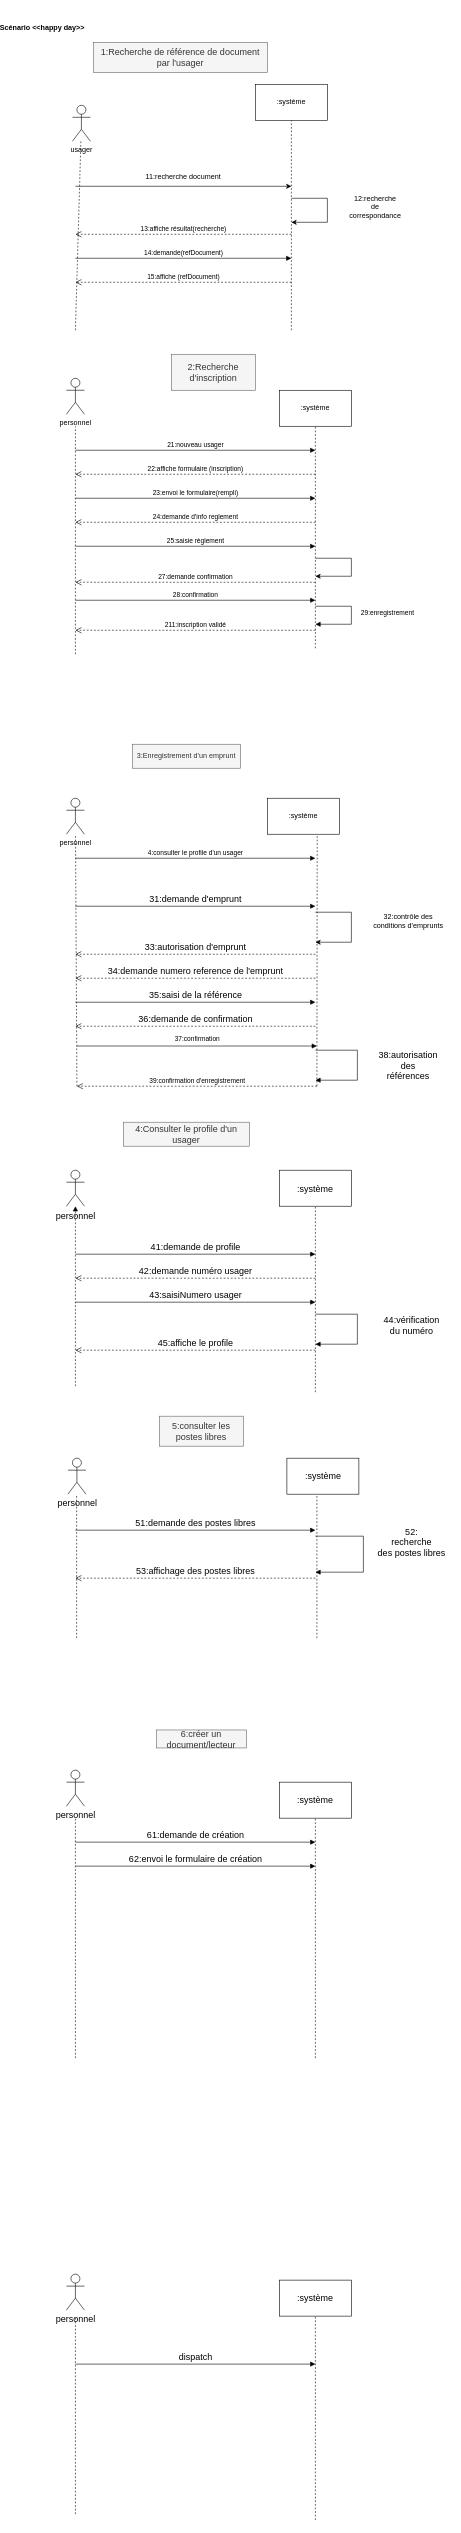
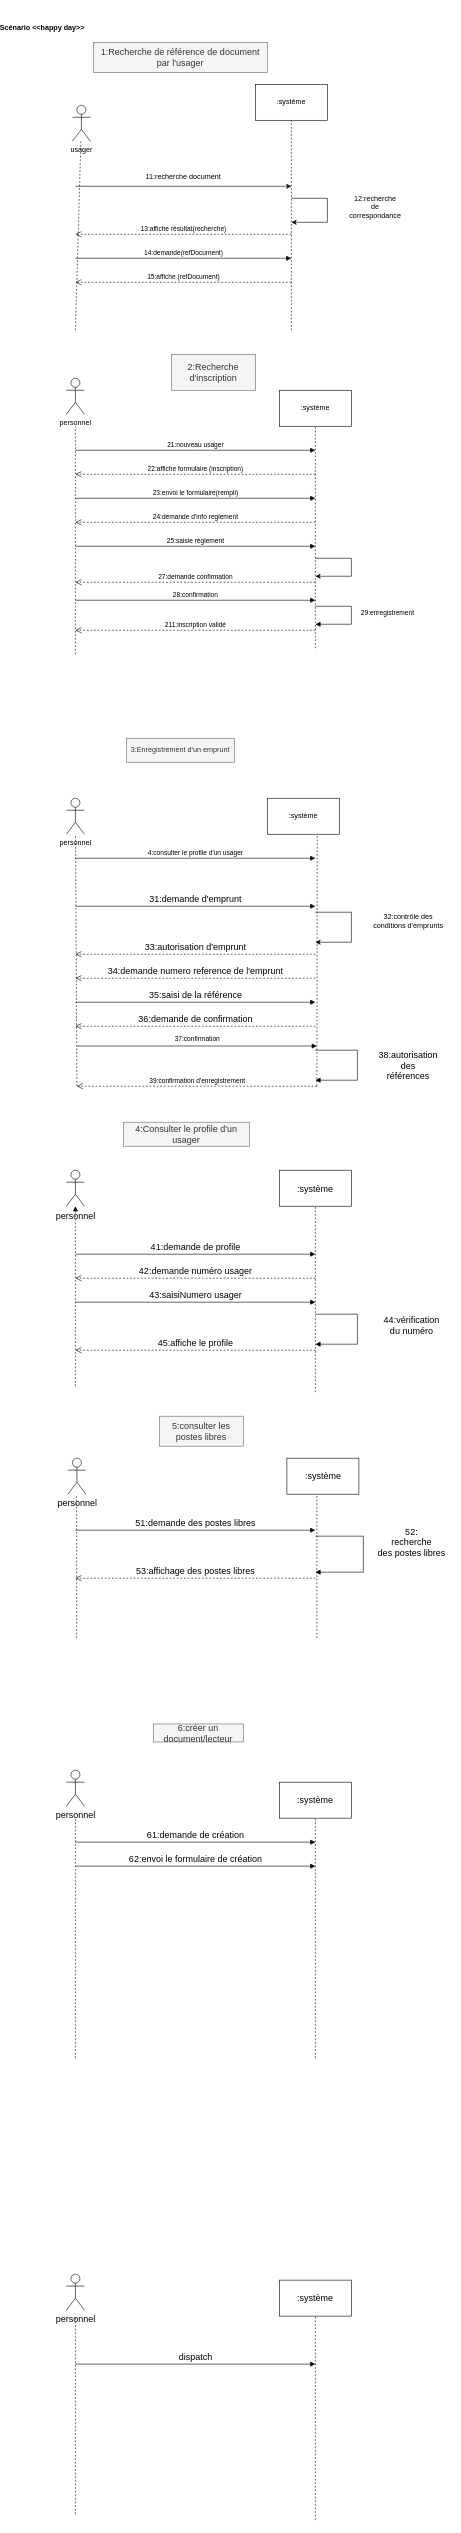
(186, 756) -> (180, 750)
(201, 1739) -> (198, 1733)
